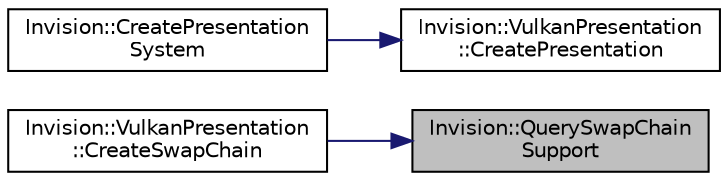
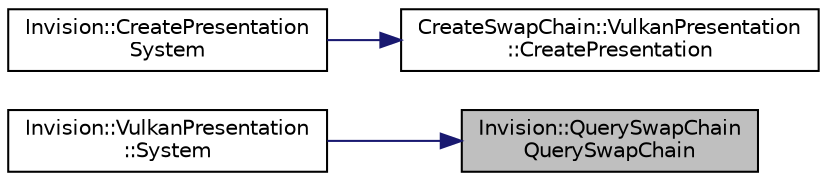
(561, 40) -> (610, 40)
(168, 141) -> (168, 141)
(561, 141) -> (610, 141)
